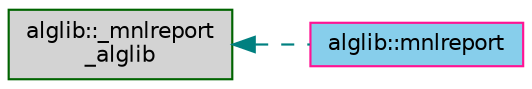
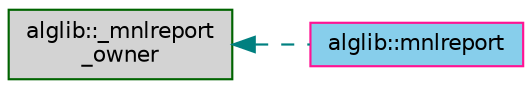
(120, 45) -> (120, 45)
